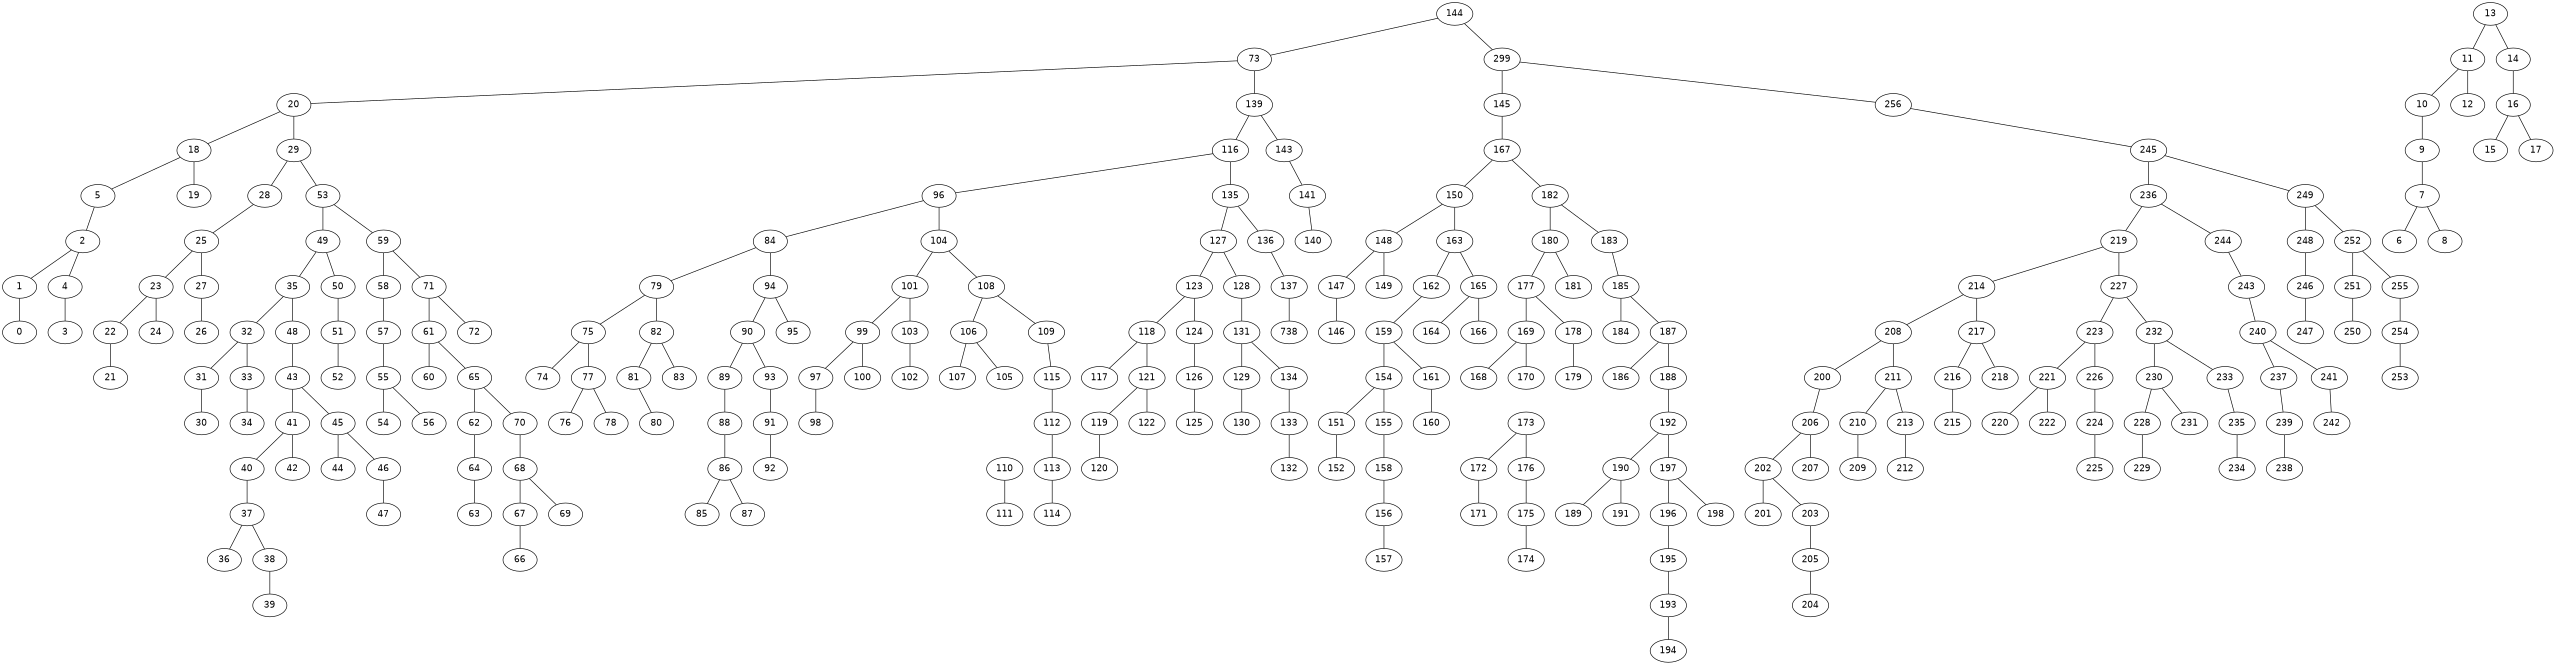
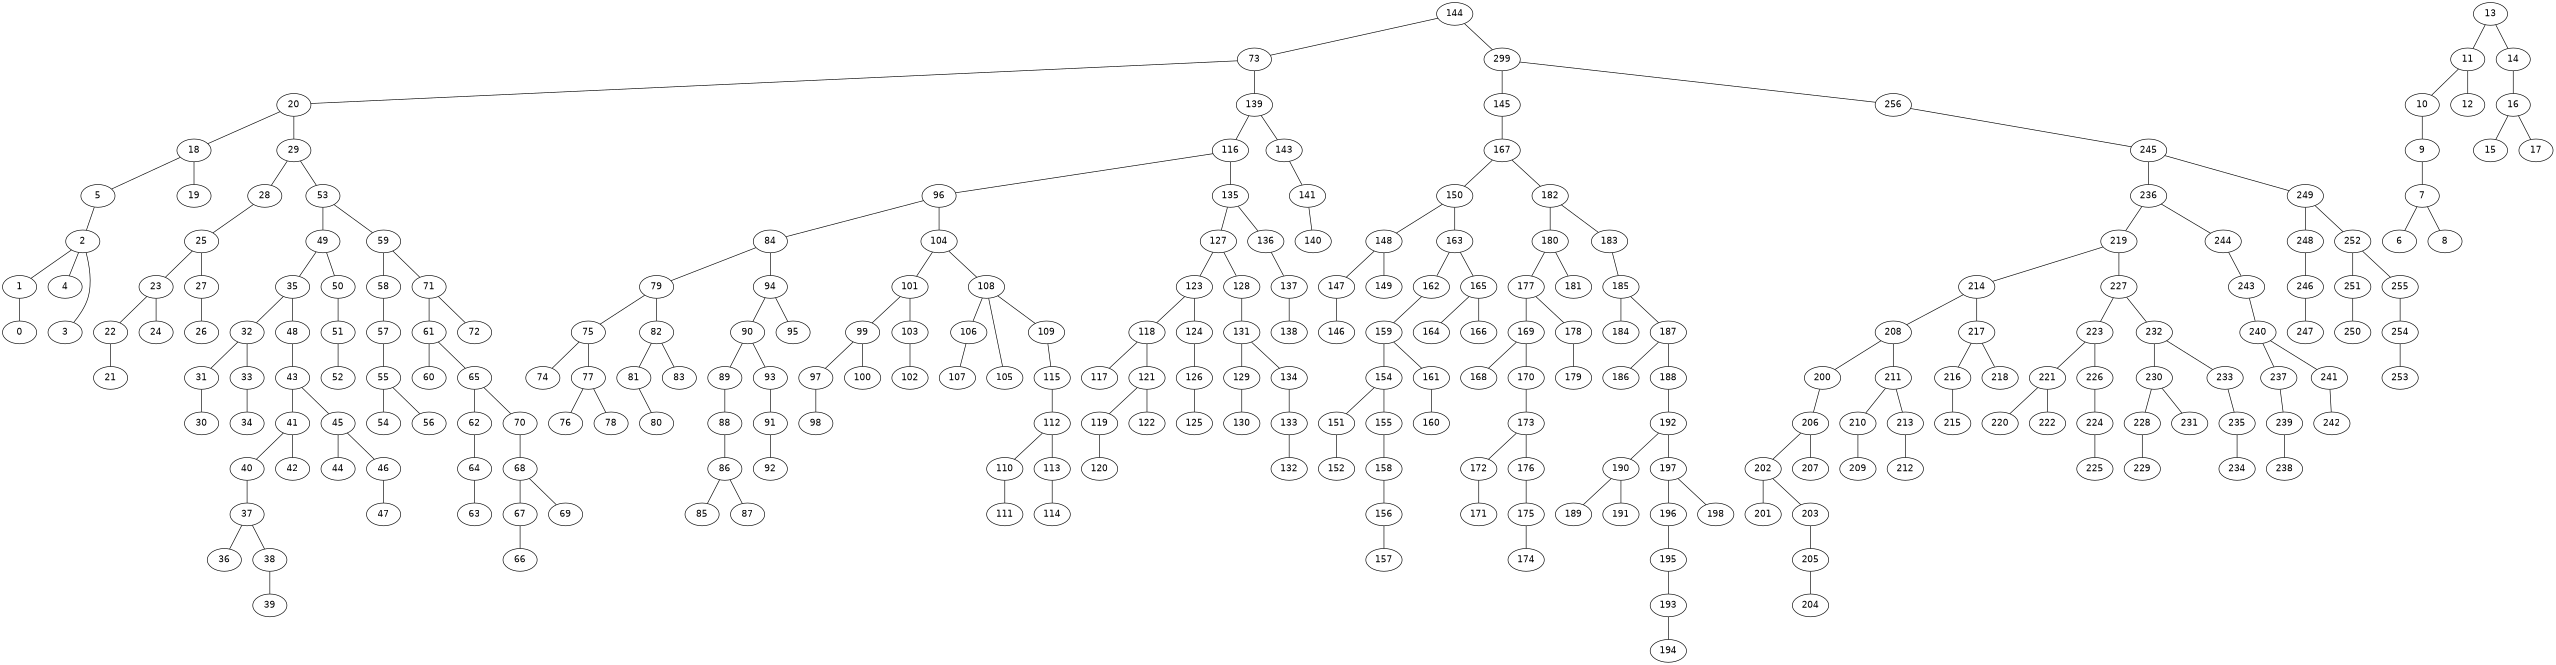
(65, 310) -> (90, 289)
(1289, 332) -> (1289, 332)
(987, 355) -> (996, 332)
none -> (1526, 401)
none -> (1028, 446)
